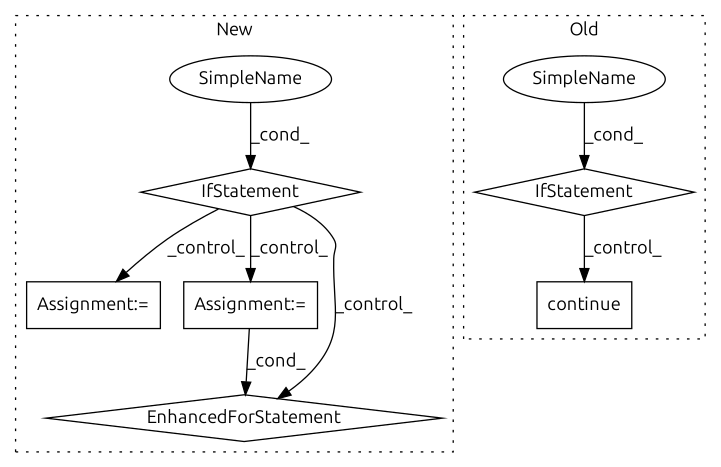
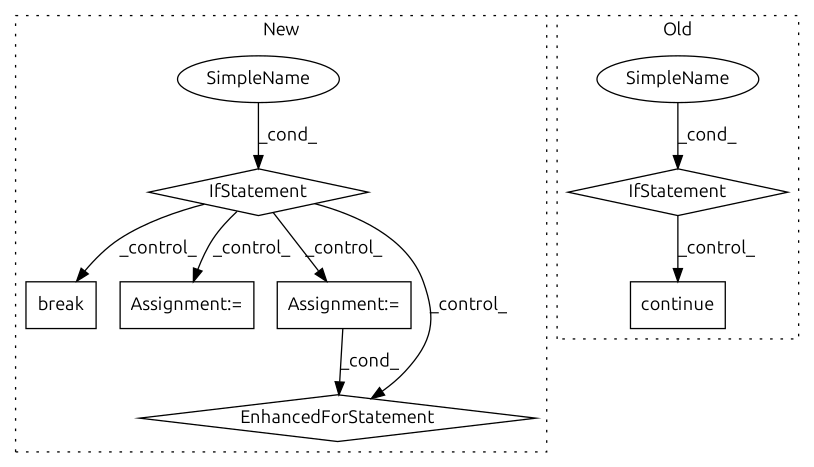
none -> (61, 305)
